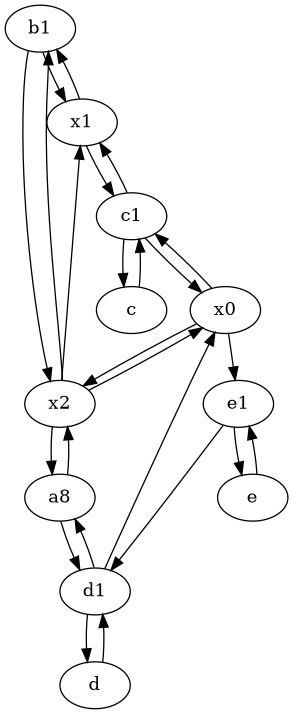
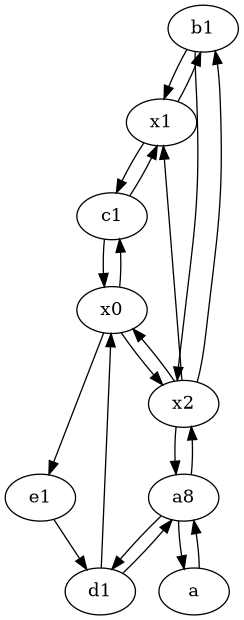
(132, 310) -> none
(253, 498) -> none
none -> (194, 591)
(95, 685) -> none
